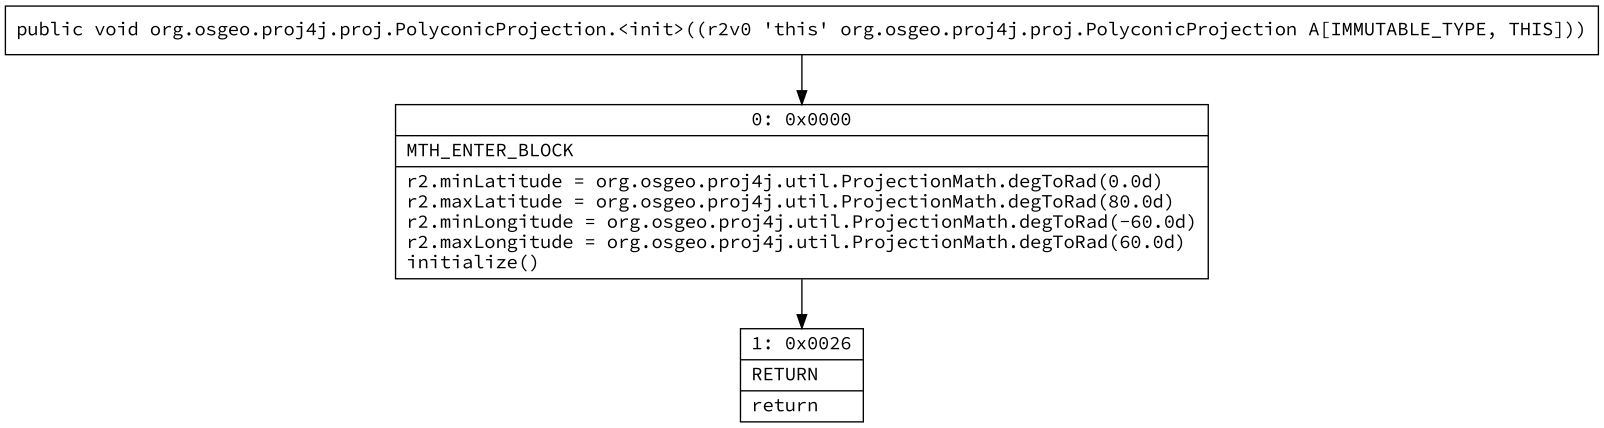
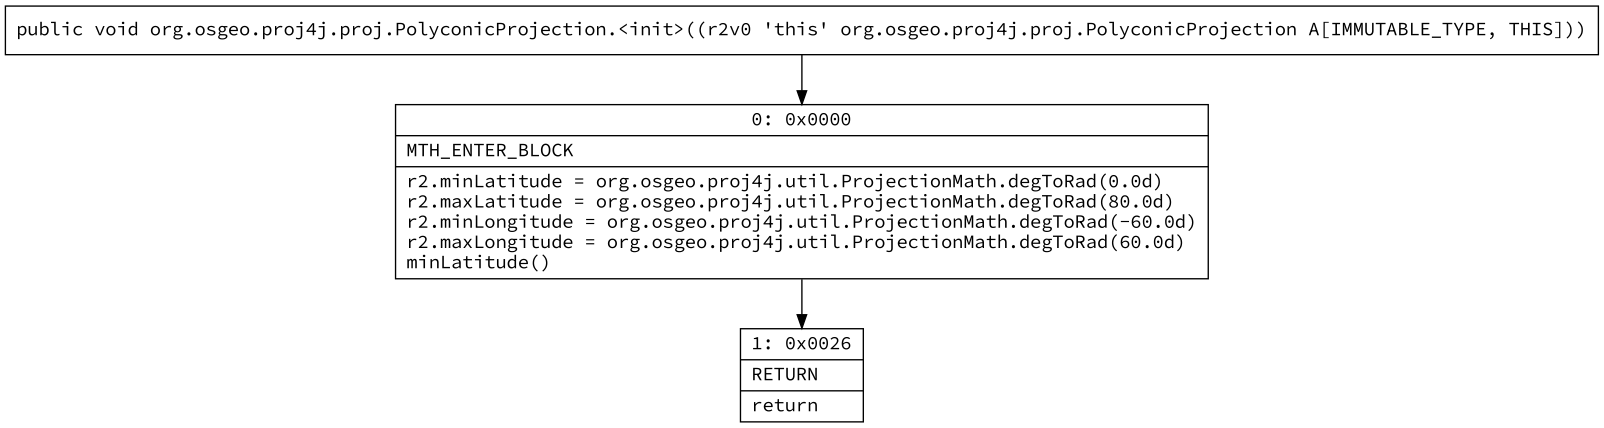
(474, 263) -> (479, 263)
